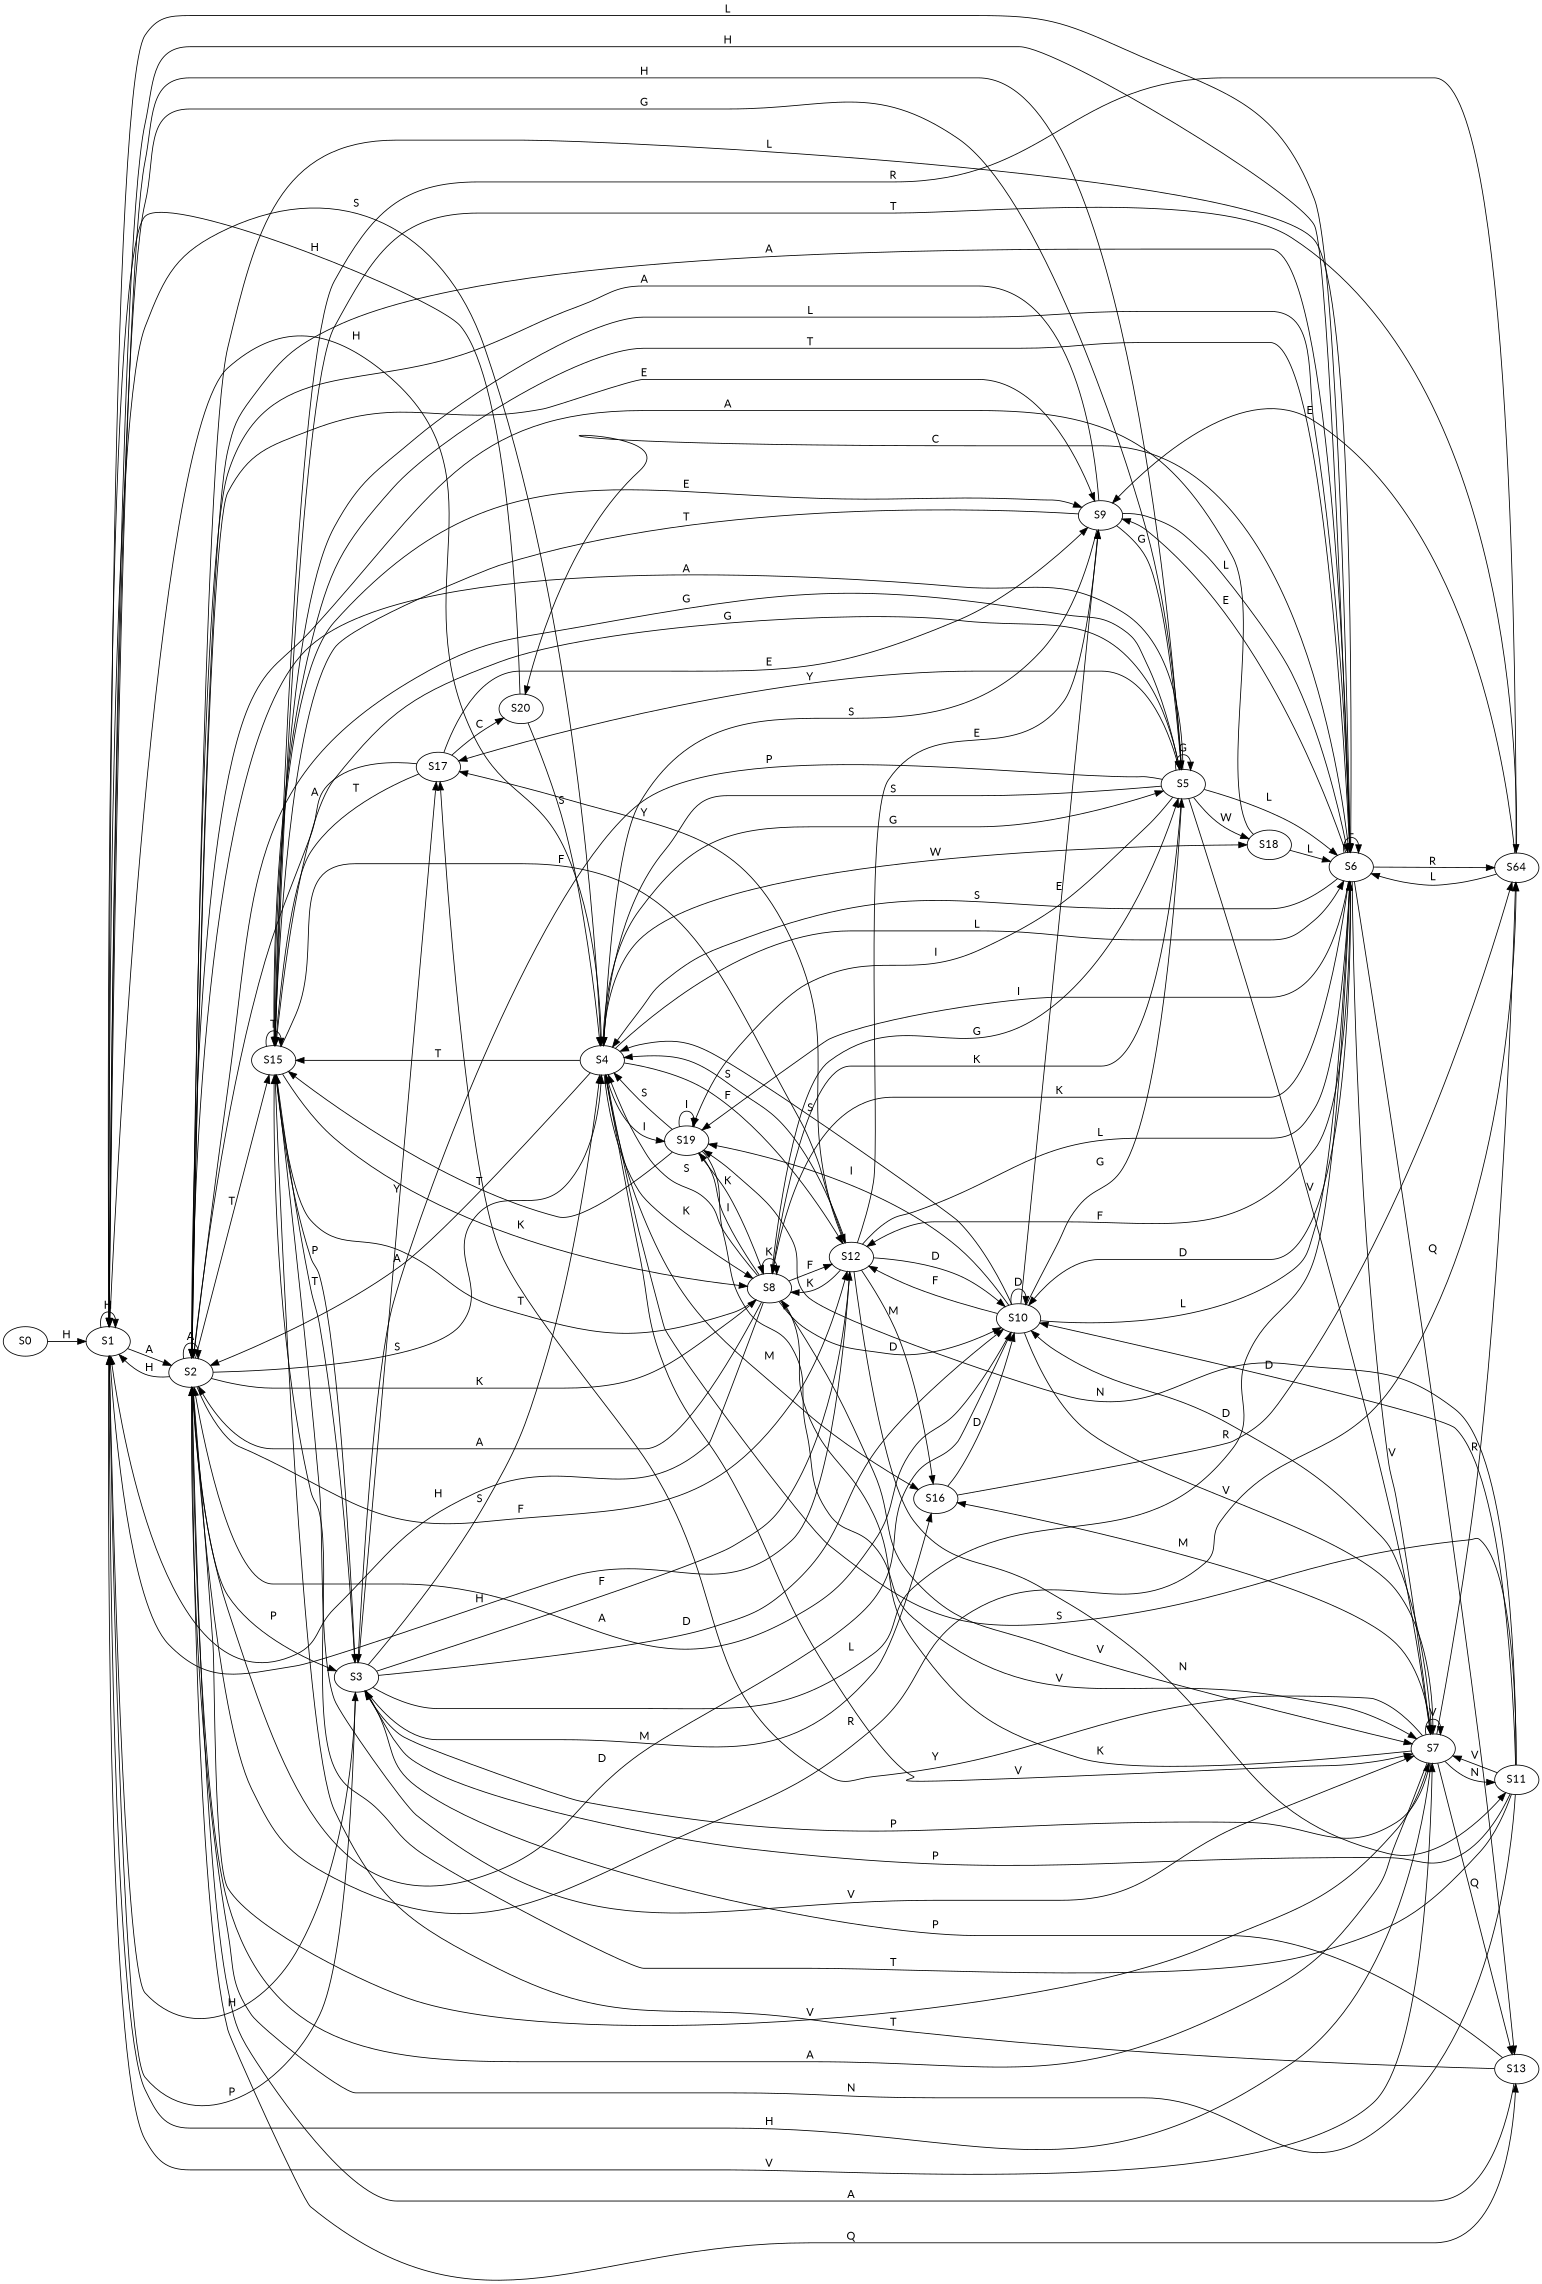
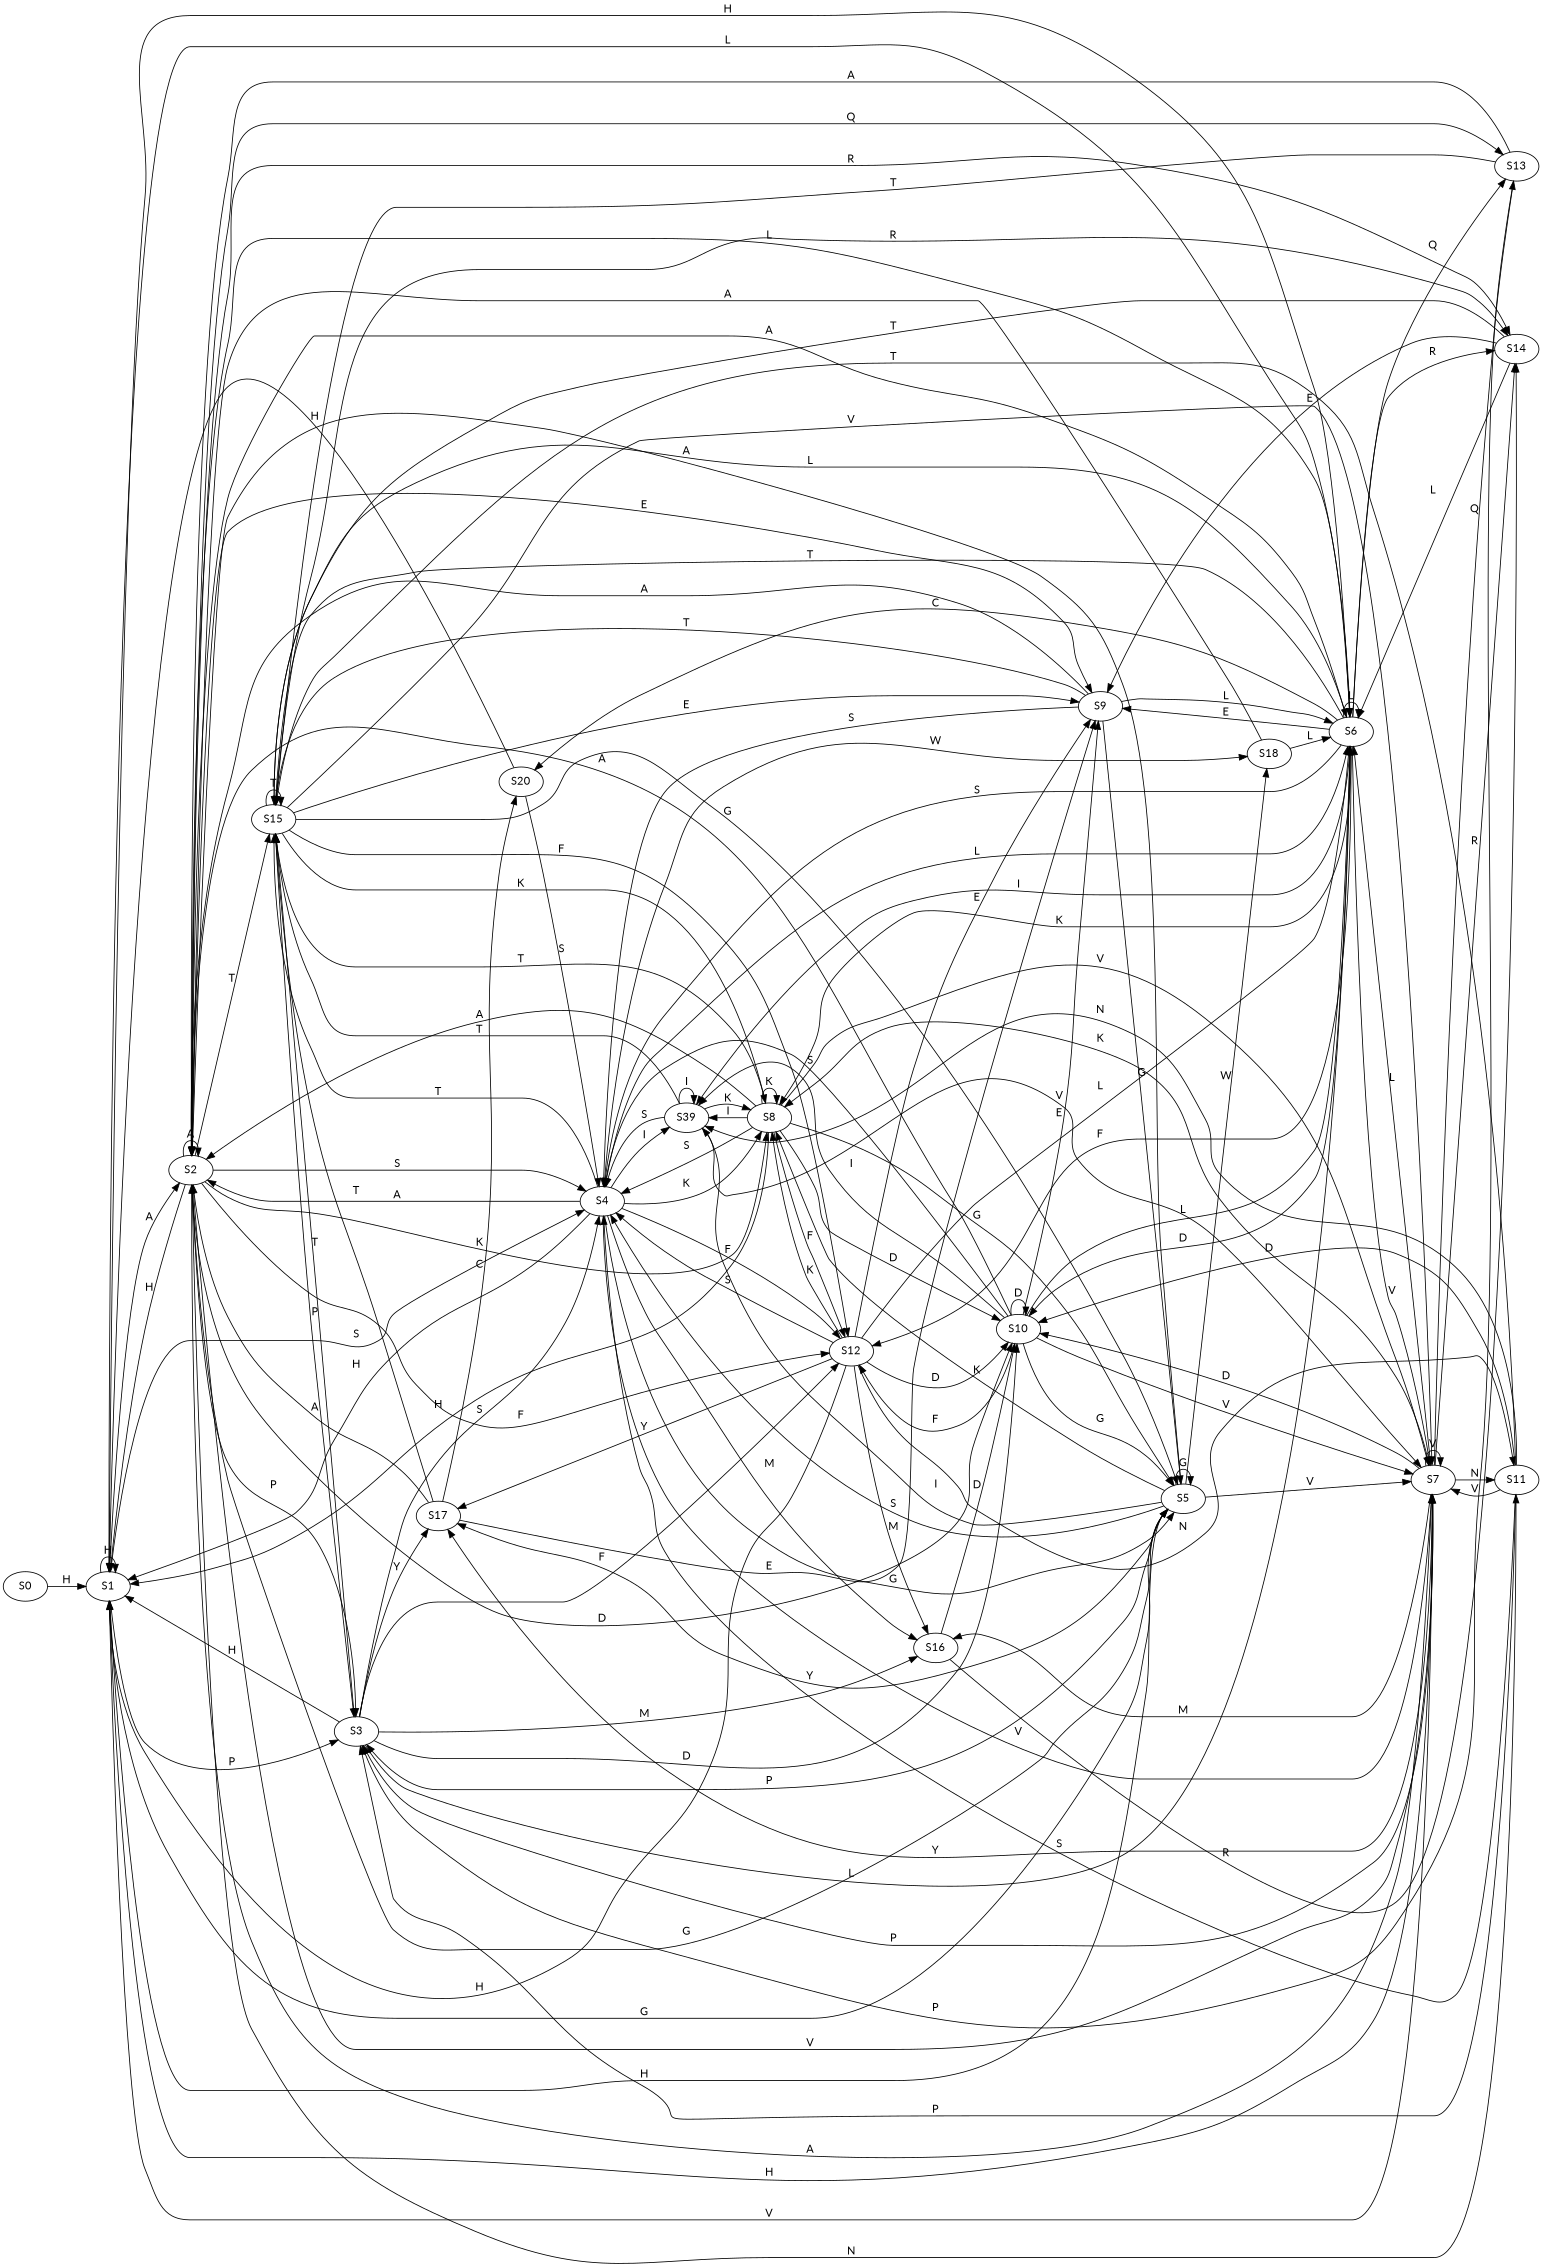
(1271, 813) -> (1393, 1110)
(1517, 868) -> (1517, 349)
(687, 1141) -> (687, 1118)
(682, 2093) -> (758, 2258)
